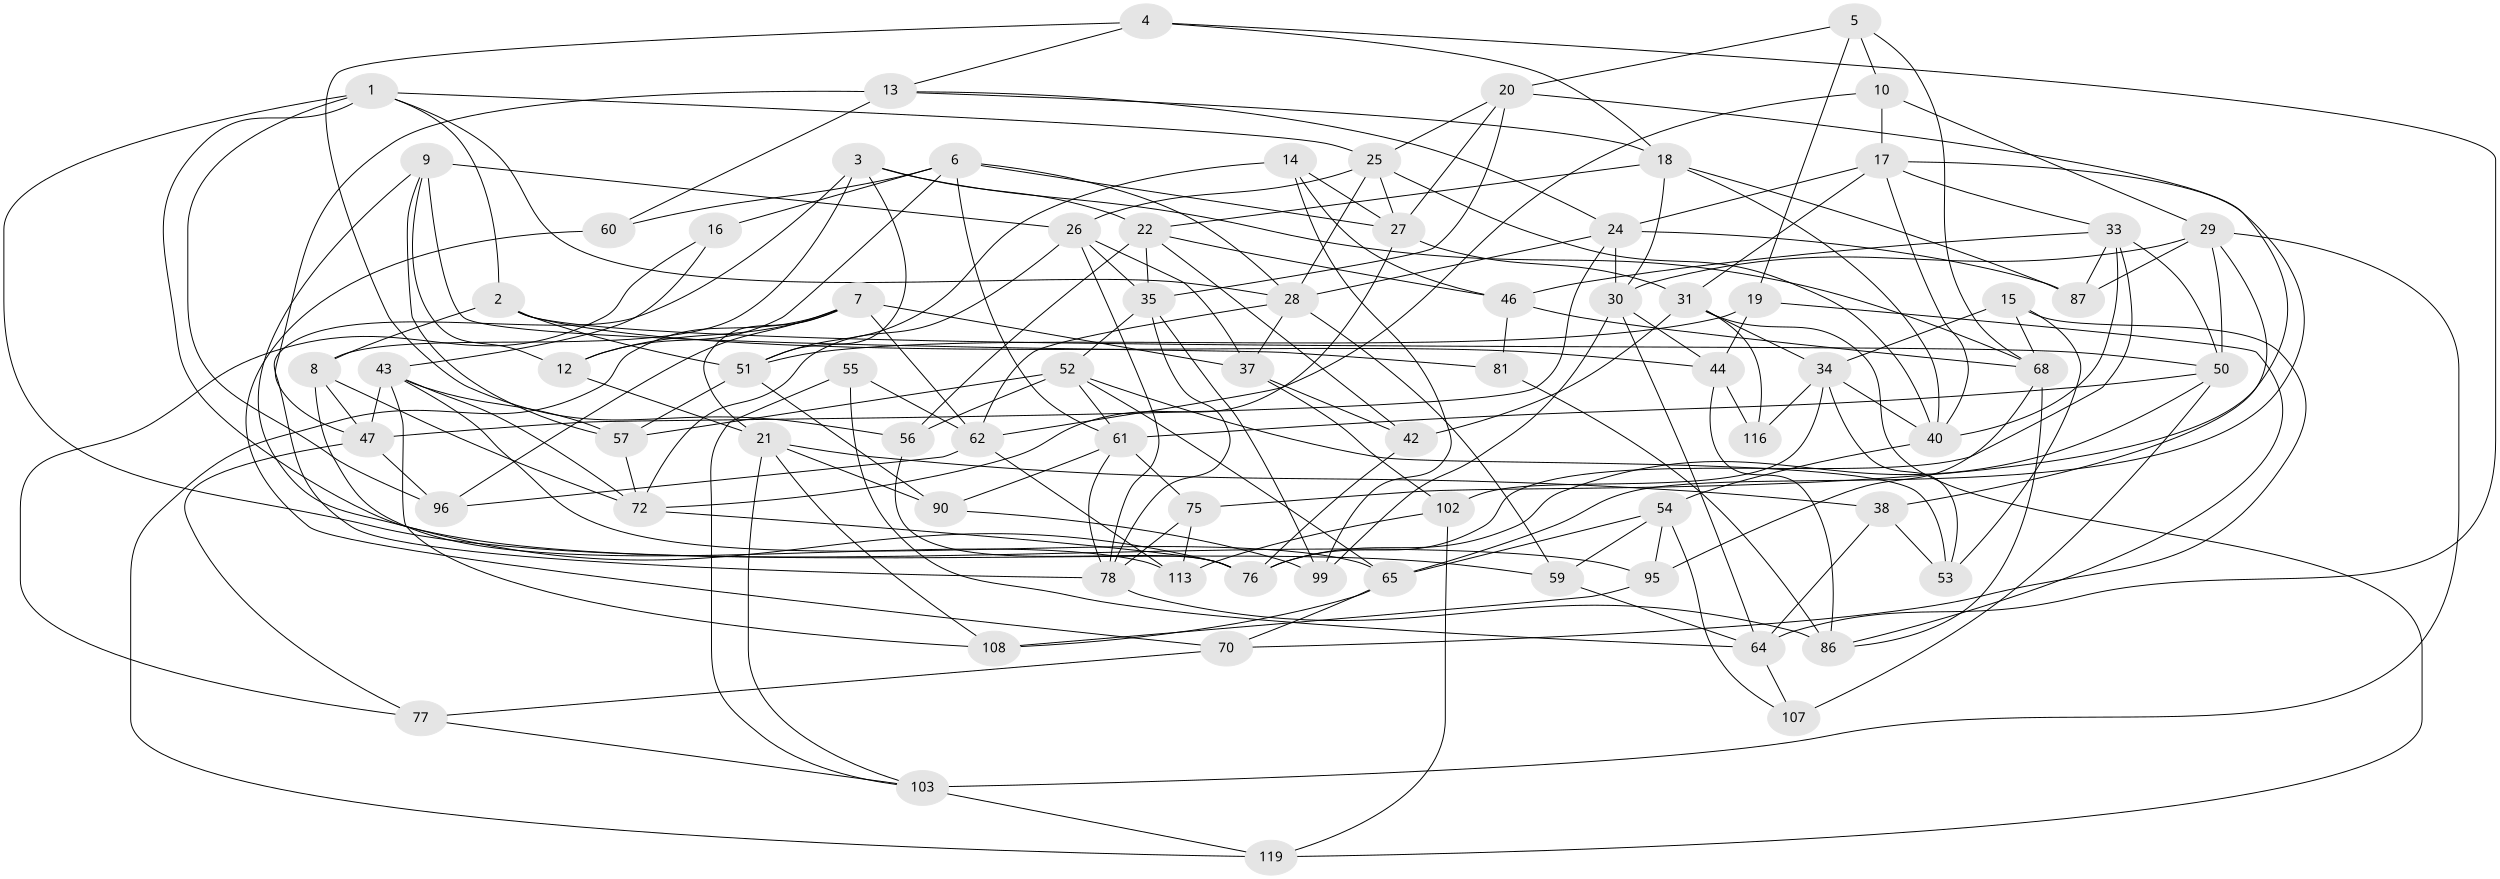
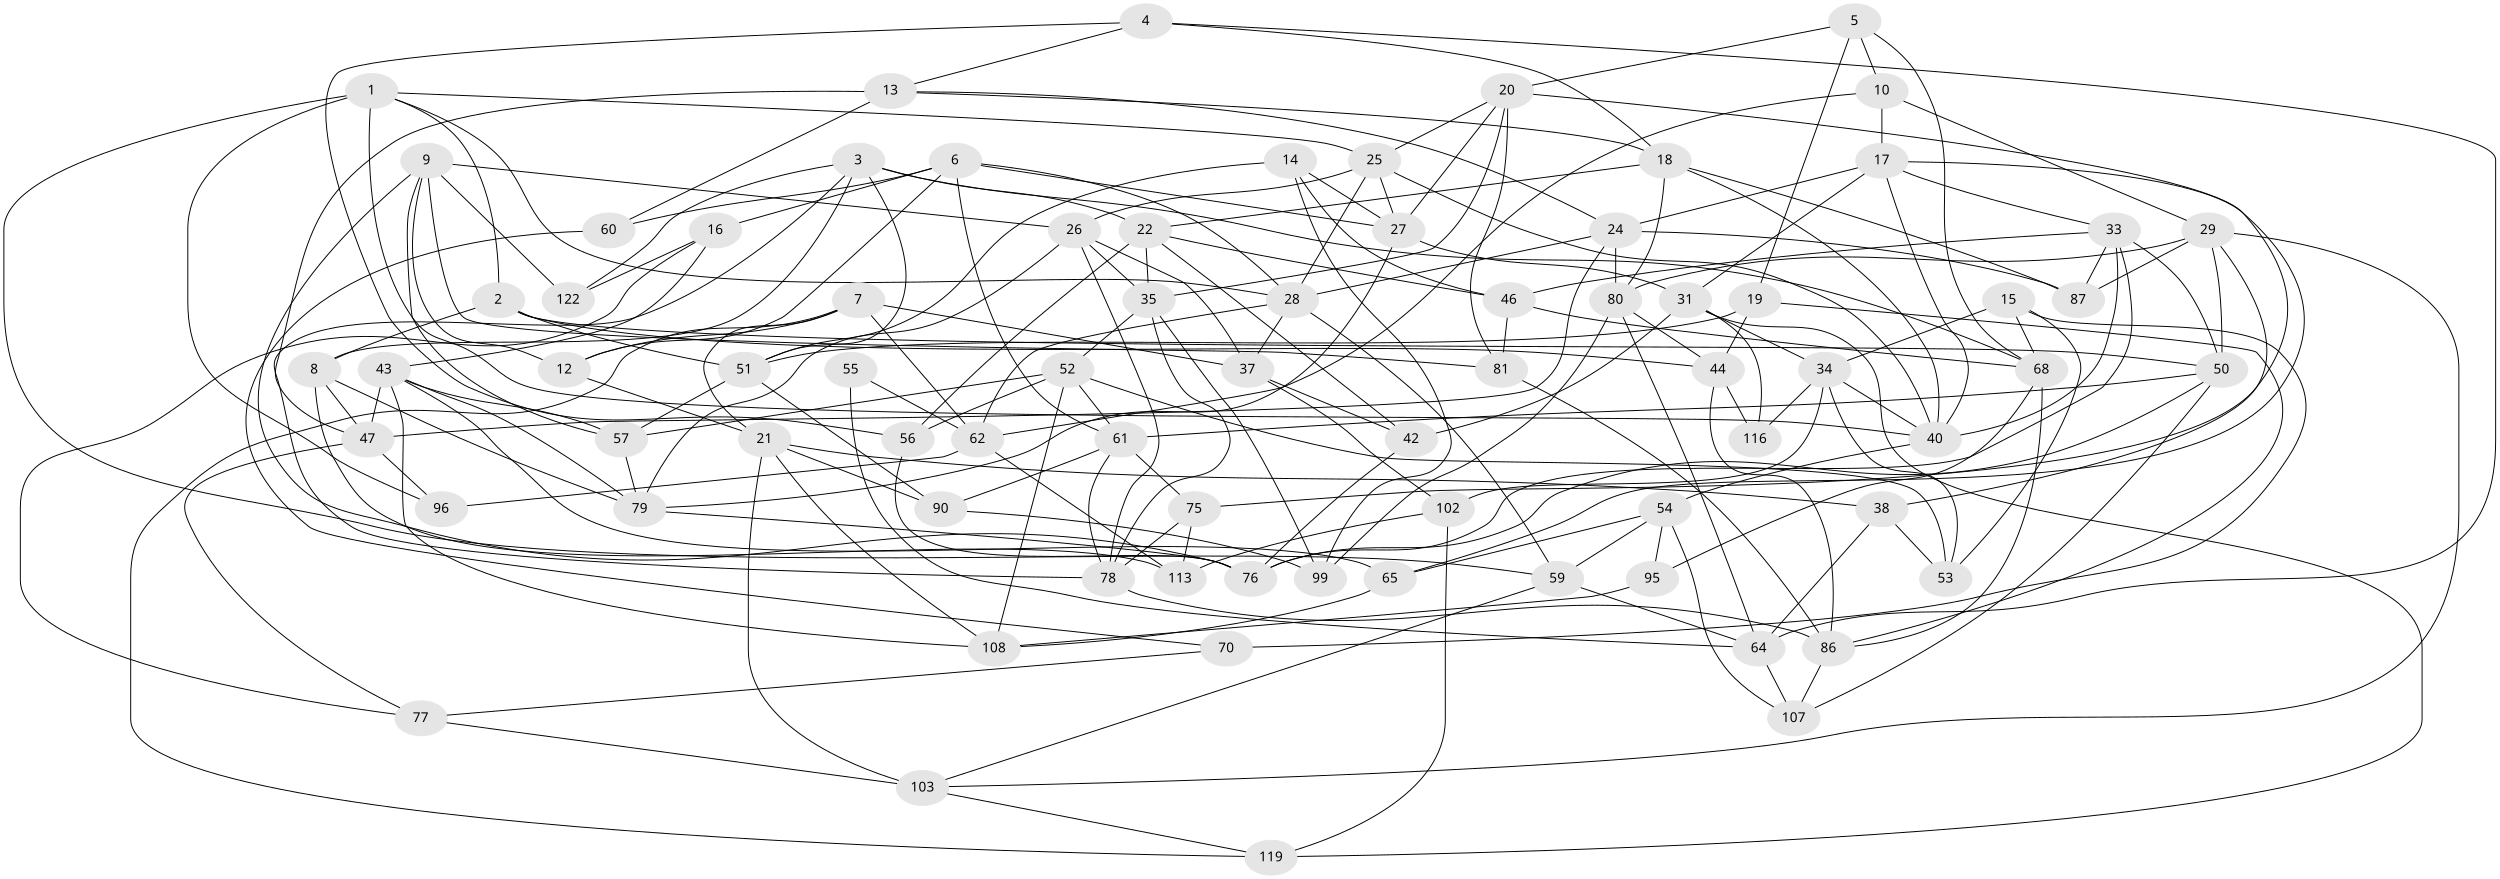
none -> (1489, 227)
none -> (568, 300)
(1616, 300) -> (1616, 300)
(640, 385) -> none
(1232, 471) -> (1031, 509)
(354, 505) -> (868, 411)
(640, 509) -> (640, 509)
(712, 604) -> (1240, 683)
(1316, 613) -> none
none -> (1811, 683)
